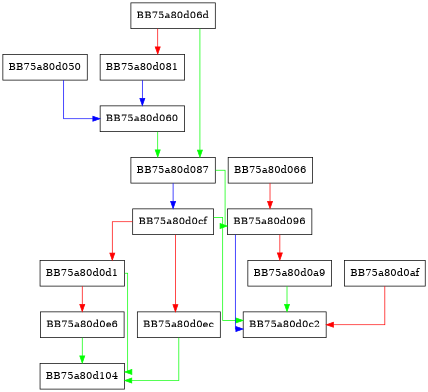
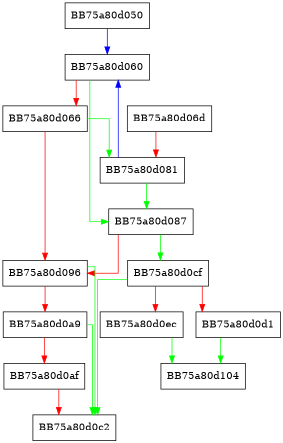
none -> (76, 89)
(200, 89) -> (147, 192)
none -> (109, 123)
(173, 192) -> (160, 244)
(225, 193) -> (118, 266)
(235, 282) -> (95, 333)
(82, 325) -> none
none -> (44, 347)
